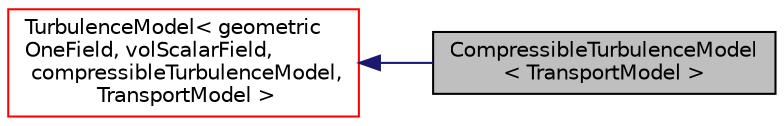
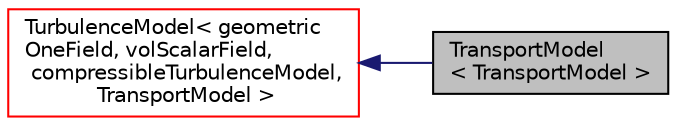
(604, 63) -> (551, 63)
